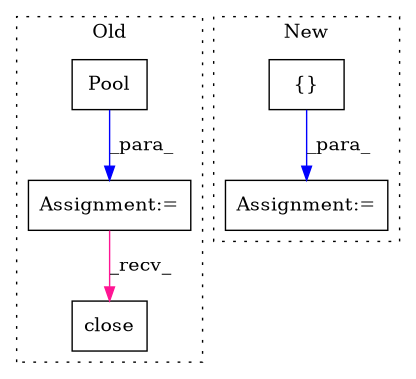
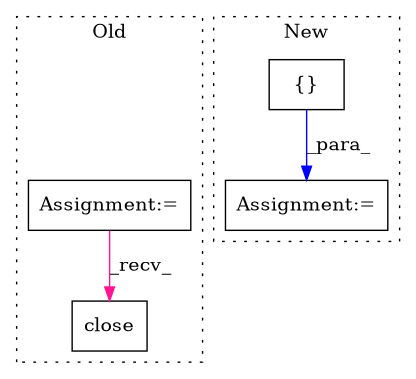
(110, 85) -> none
